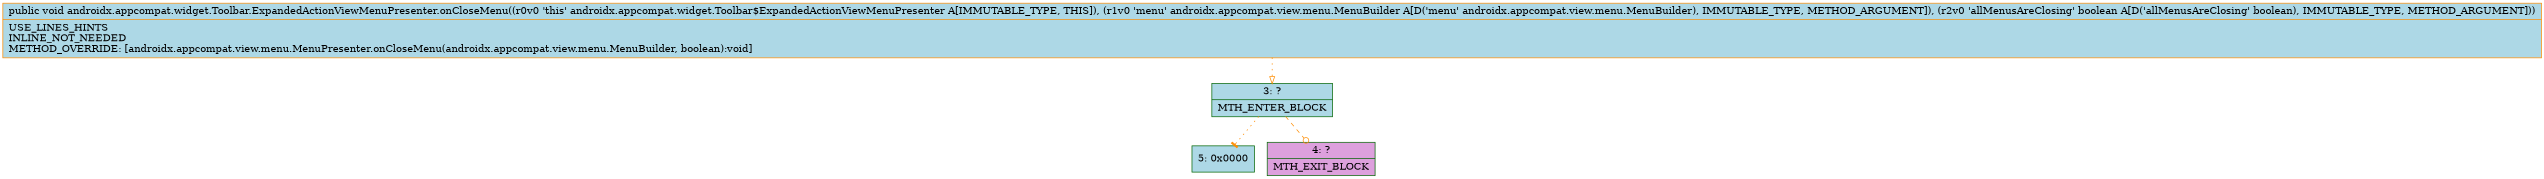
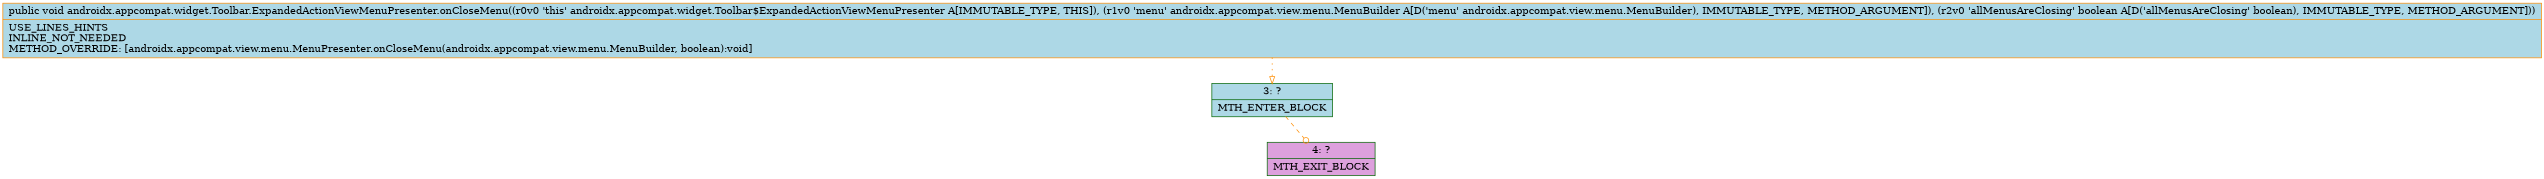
(1223, 159) -> none
